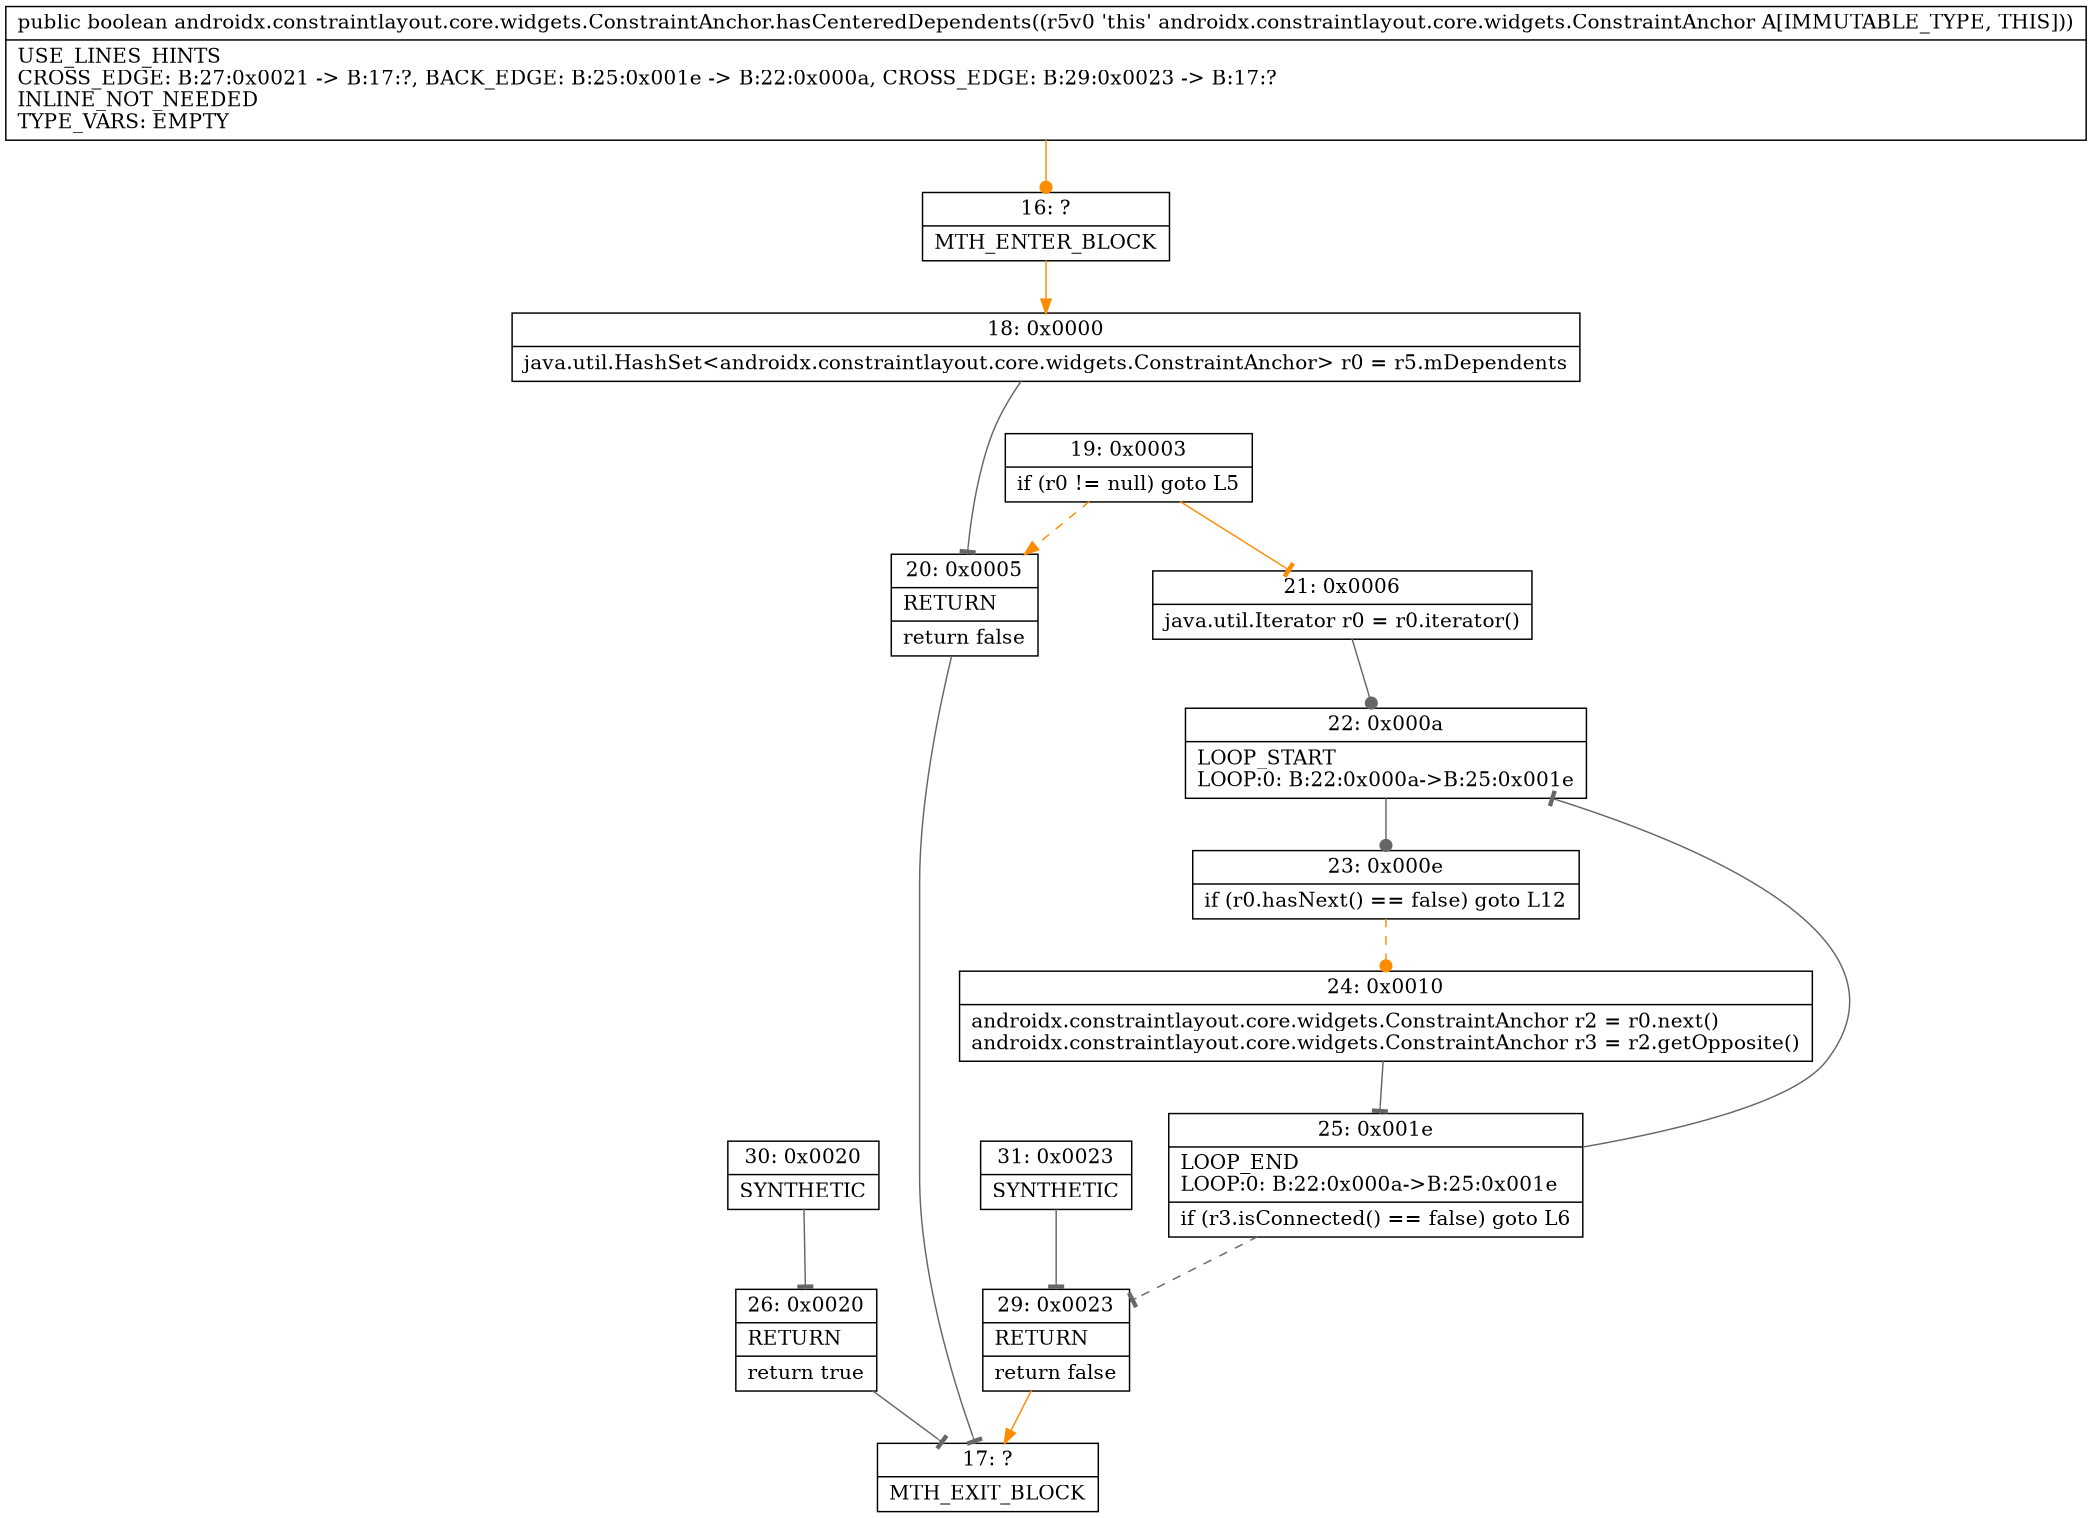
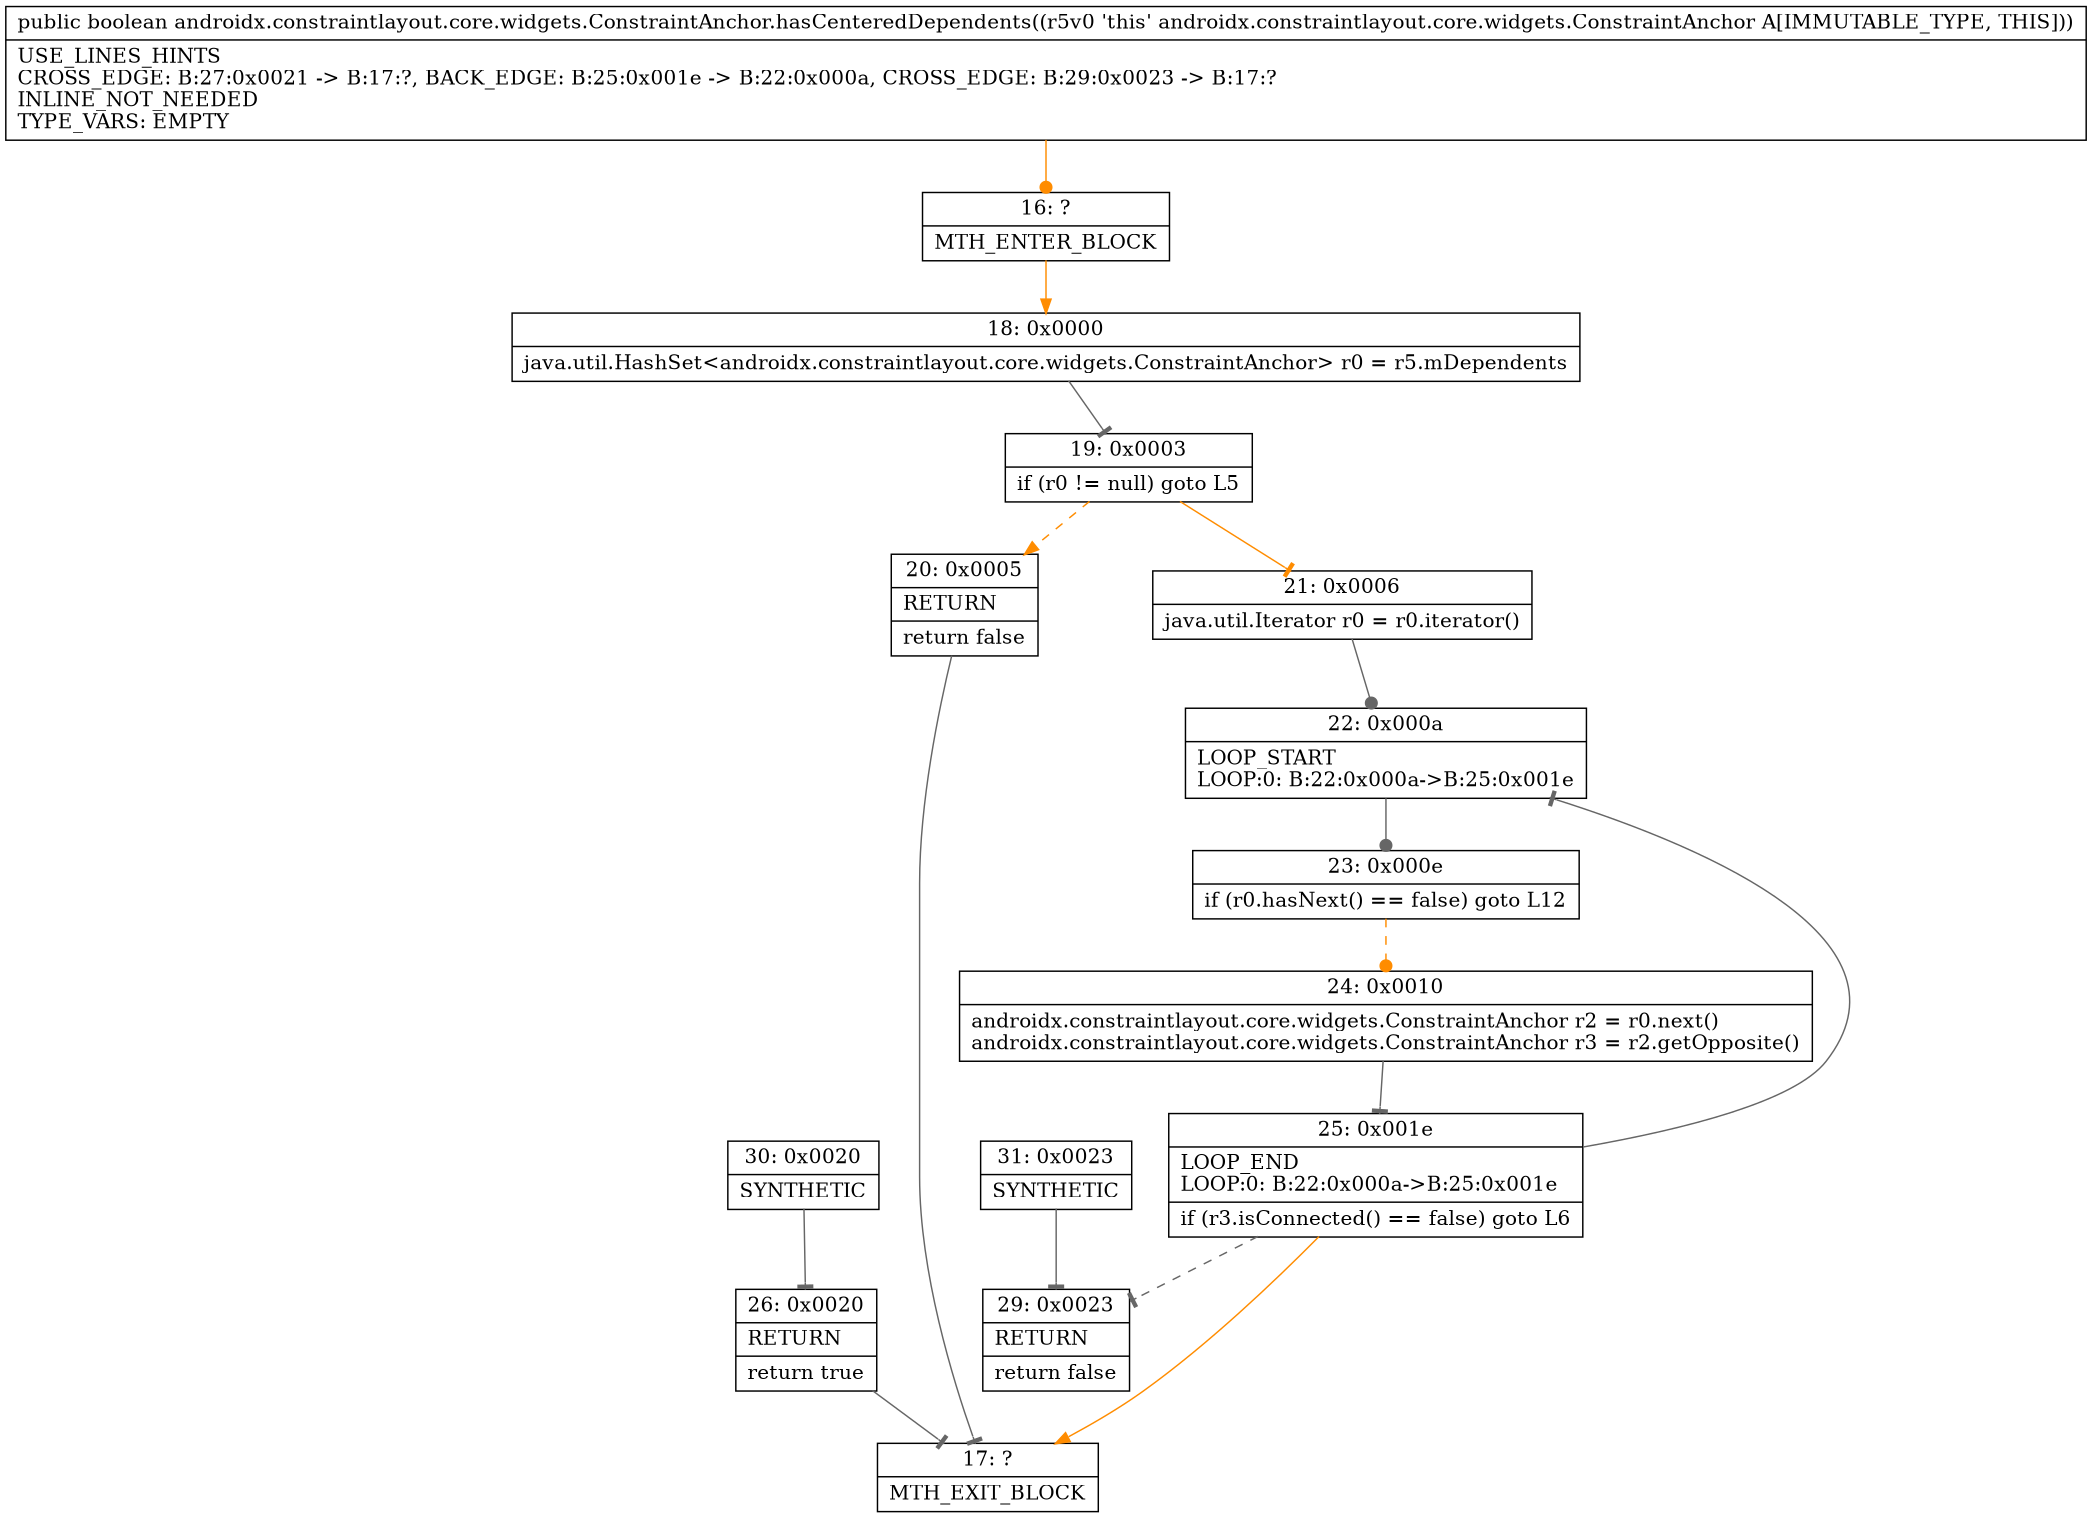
(984, 460) -> (1085, 405)
(1021, 1410) -> (1201, 1346)
